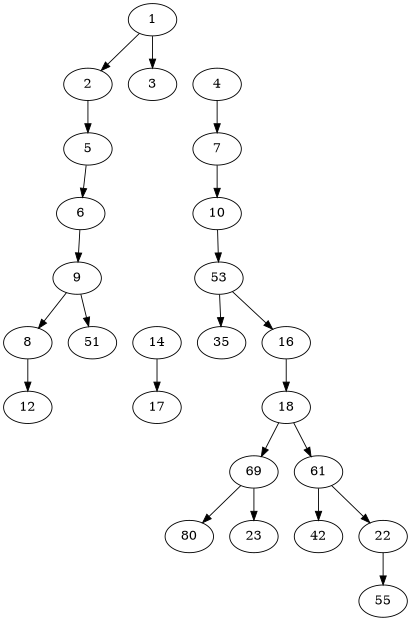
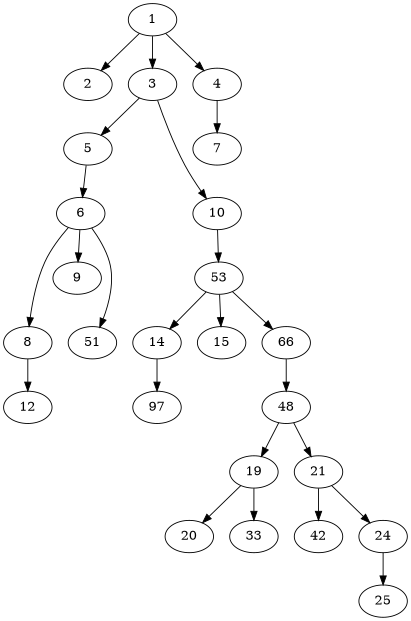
none -> (182, 49)
(88, 112) -> (124, 113)
(217, 177) -> (176, 147)
(84, 306) -> (111, 272)
(55, 307) -> (42, 269)
none -> (191, 307)
(222, 343) -> (222, 343)
(286, 343) -> (286, 343)
(157, 407) -> (157, 407)
(286, 407) -> (286, 407)
(254, 472) -> (254, 472)
(319, 472) -> (319, 472)
(189, 537) -> (189, 537)
(254, 537) -> (254, 537)
(383, 537) -> (383, 537)
(383, 601) -> (383, 601)
